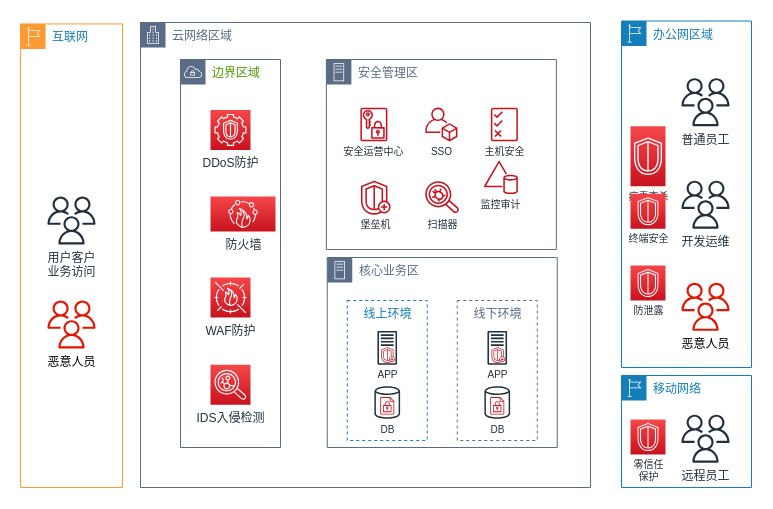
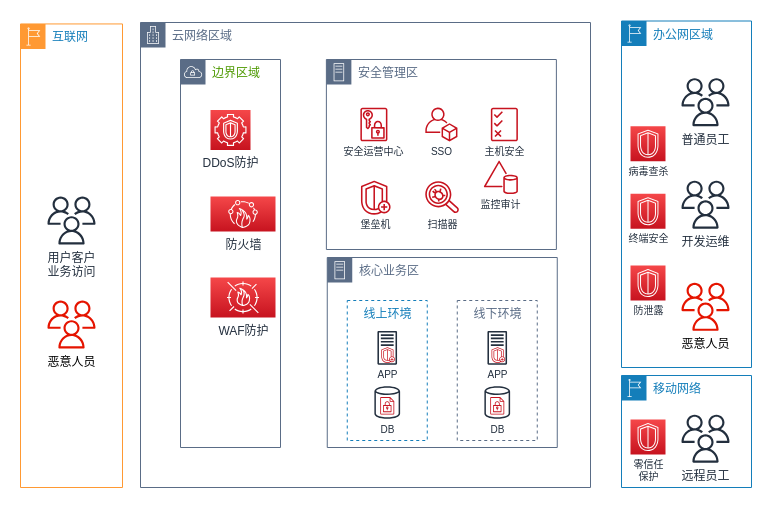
(648, 156) -> (648, 144)
(231, 298) -> (243, 298)
(231, 385) -> none
